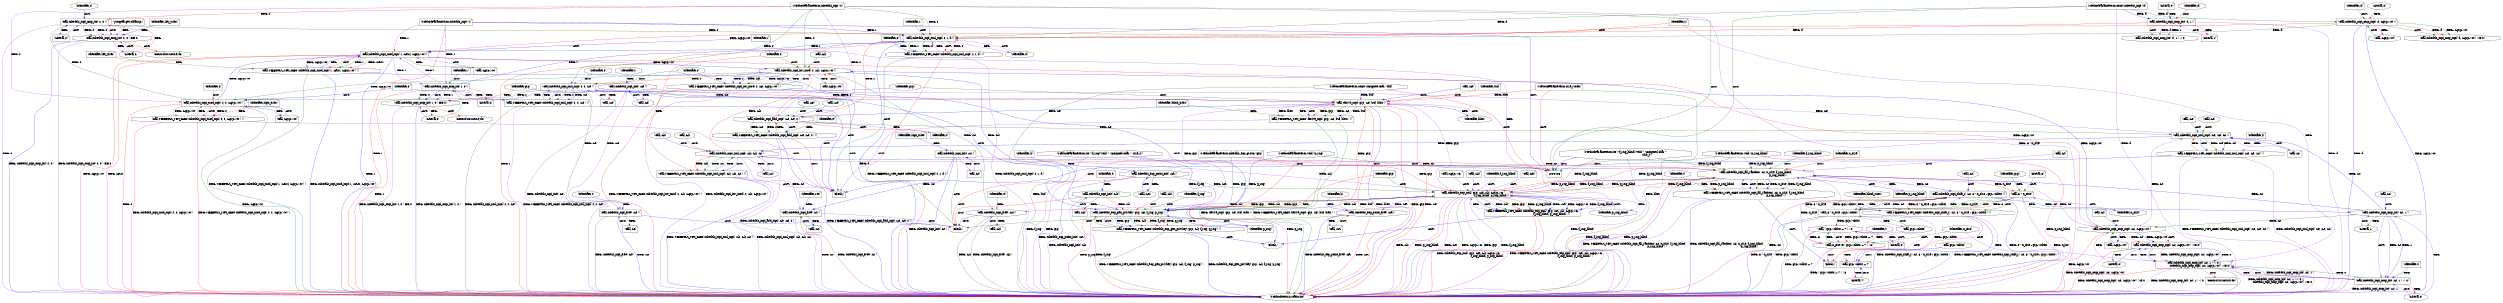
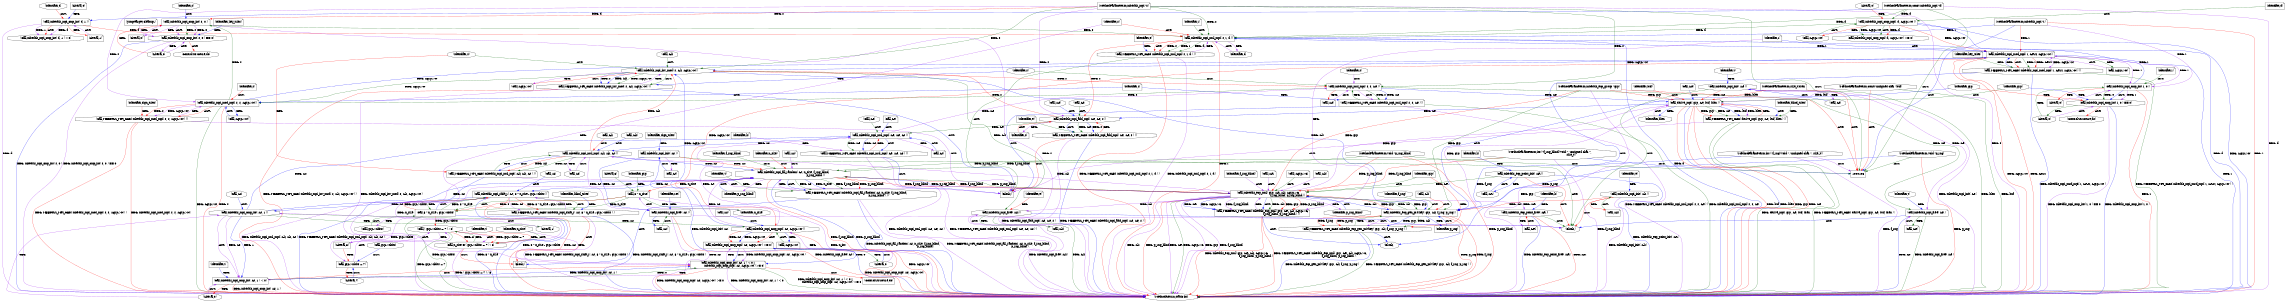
(2029, 144) -> (1997, 144)
(1357, 167) -> (1641, 95)
